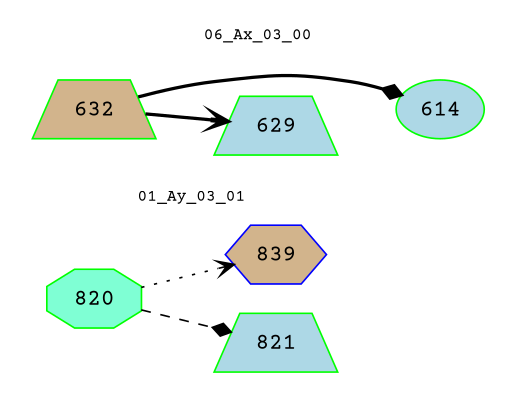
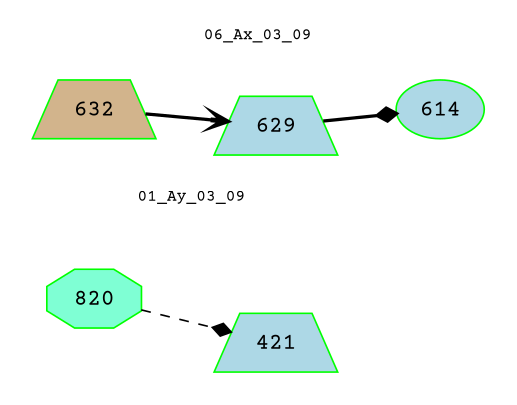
(258, 35) -> (258, 35)
(260, 77) -> (350, 118)
(192, 197) -> (192, 197)
(276, 255) -> none
(276, 343) -> (276, 343)
